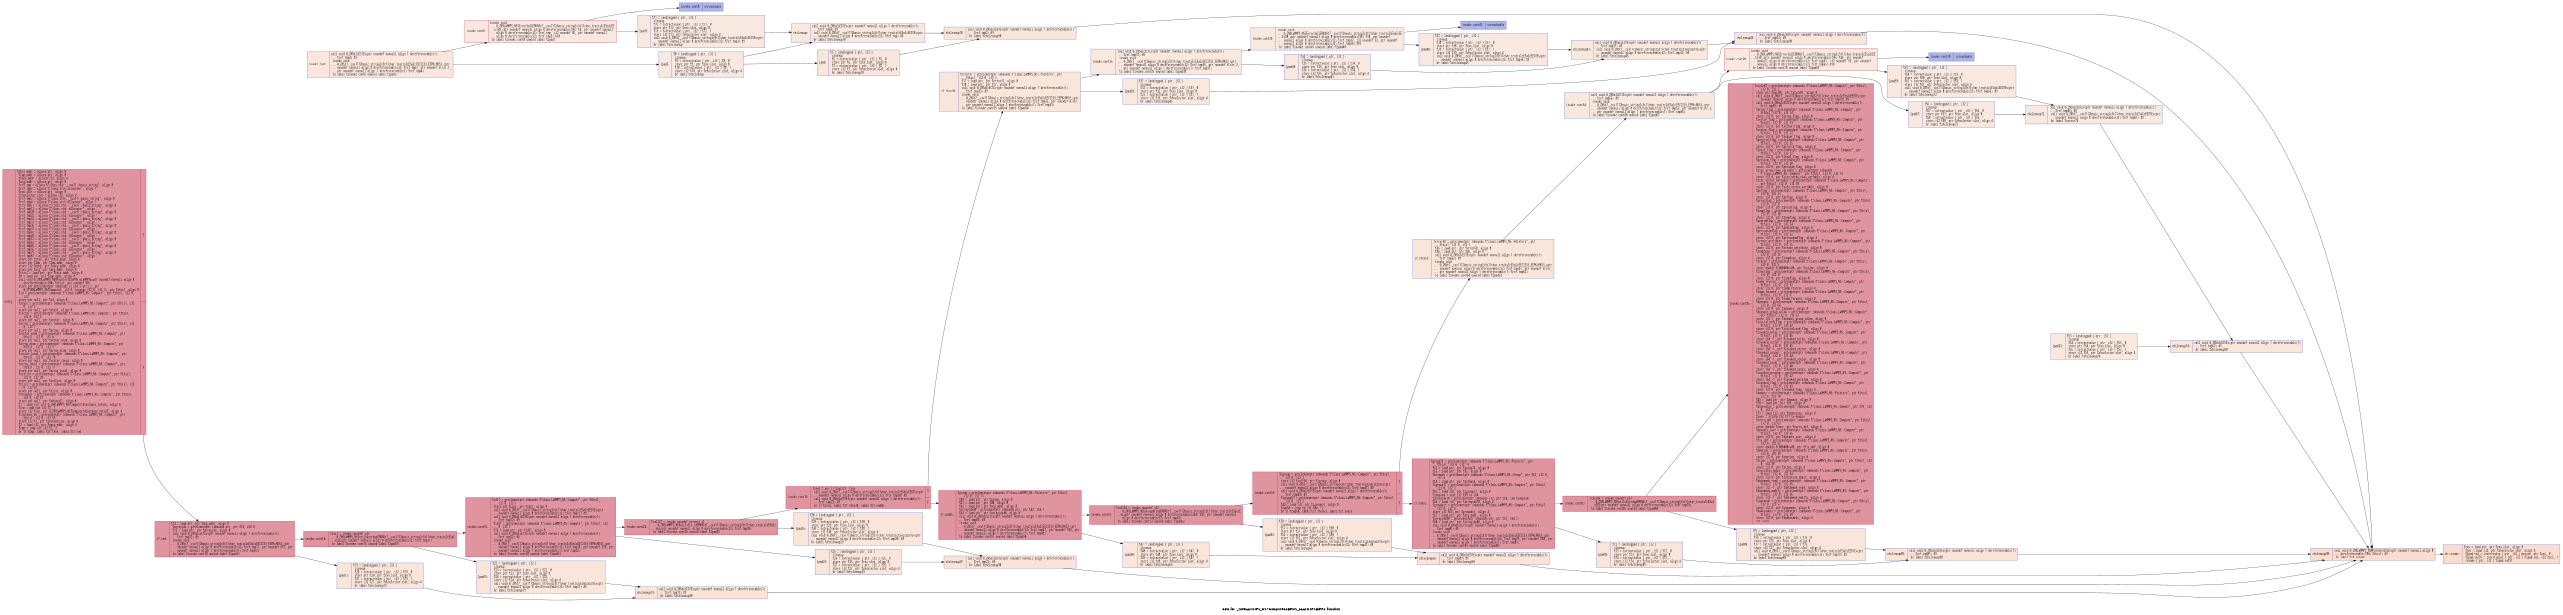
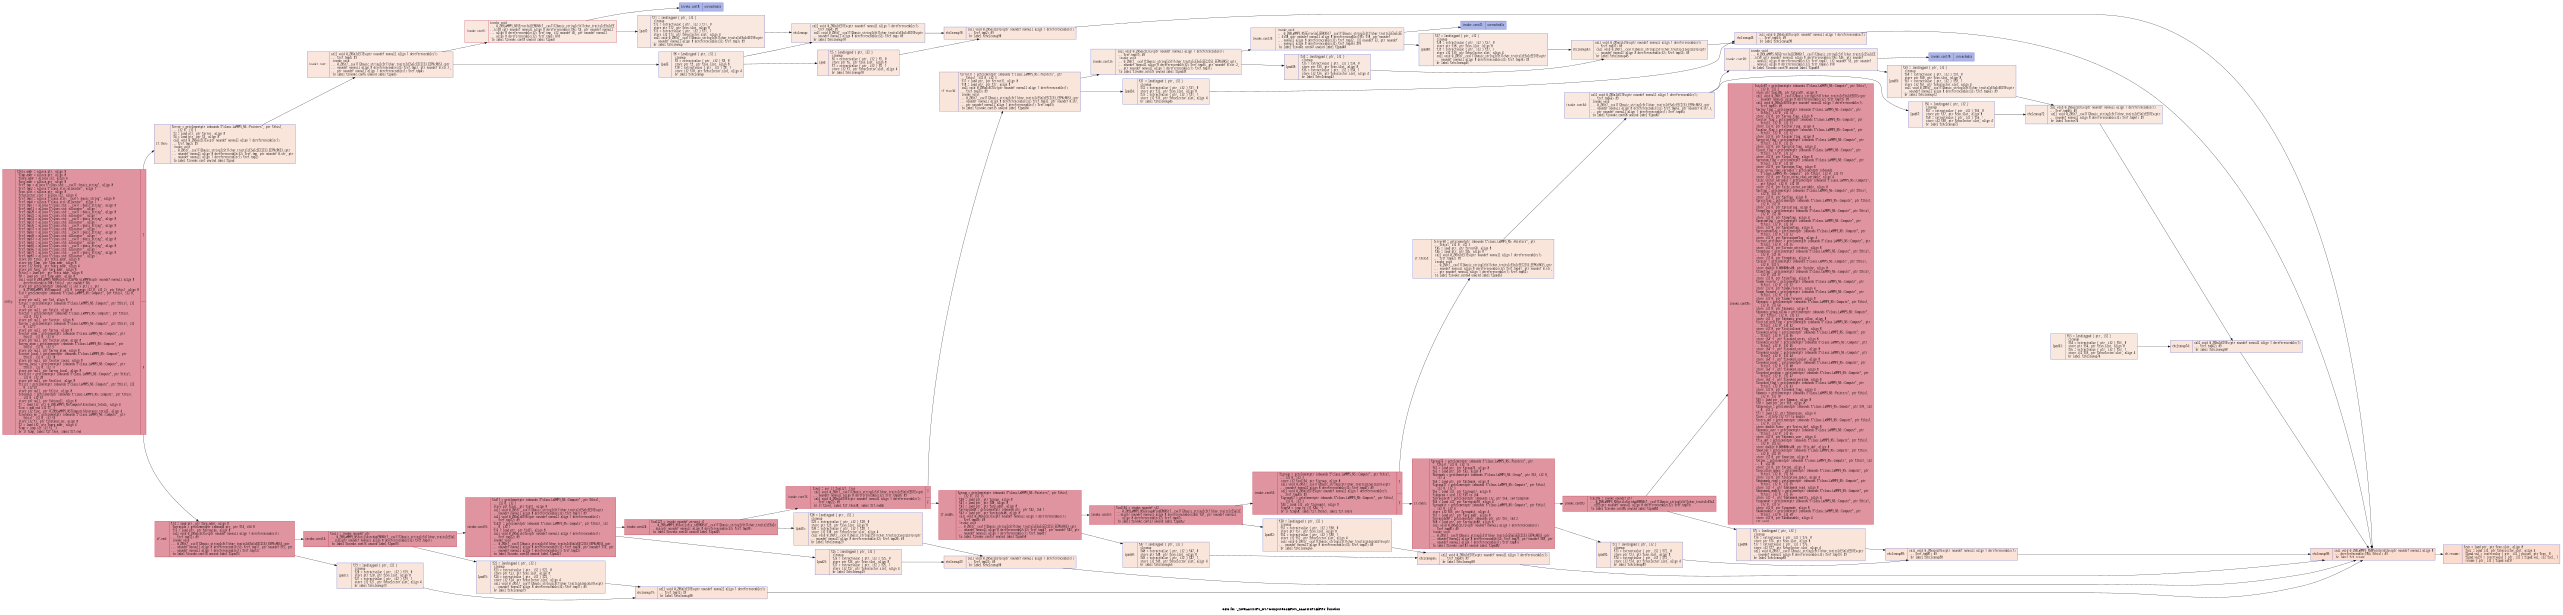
(1801, 60) -> (1801, 60)
none -> (225, 144)
